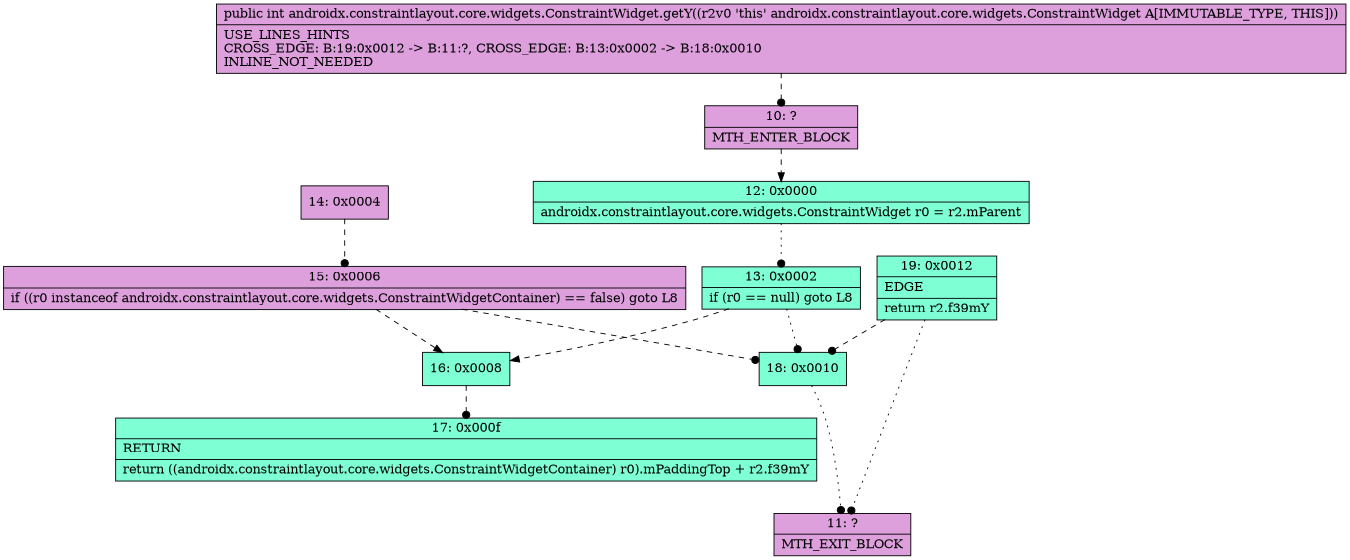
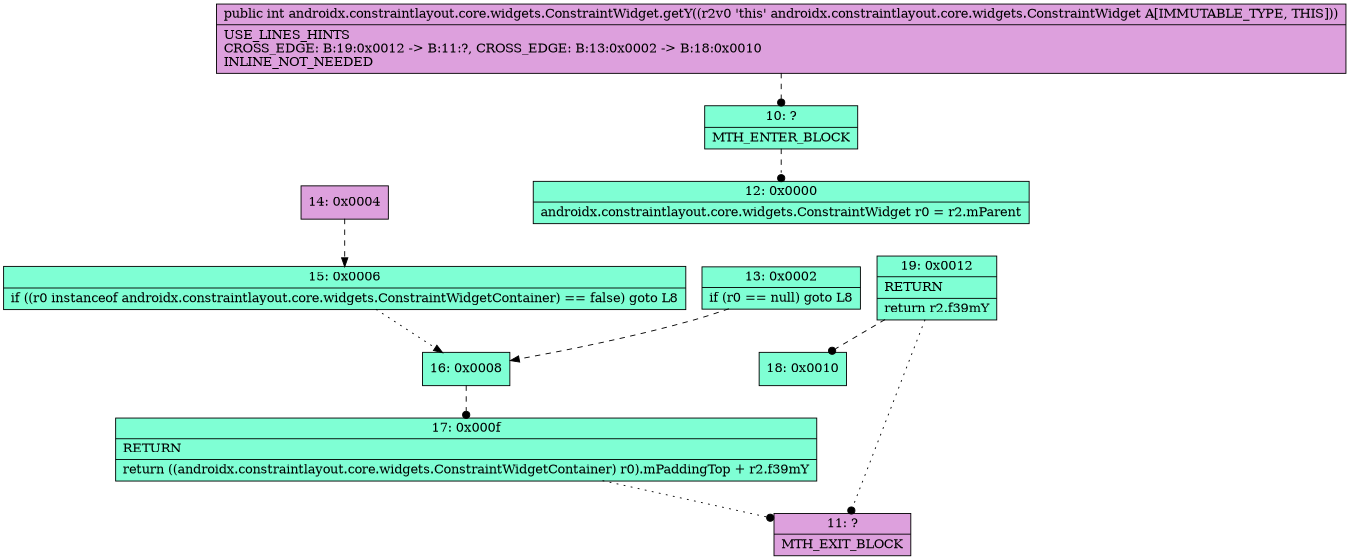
(781, 127) -> (781, 127)
(781, 161) -> (781, 161)
(345, 238) -> (345, 238)
(781, 241) -> none
(904, 287) -> (913, 287)
(345, 288) -> (345, 288)
(792, 327) -> none
(405, 329) -> (405, 329)
(607, 334) -> none
(832, 444) -> (685, 499)
